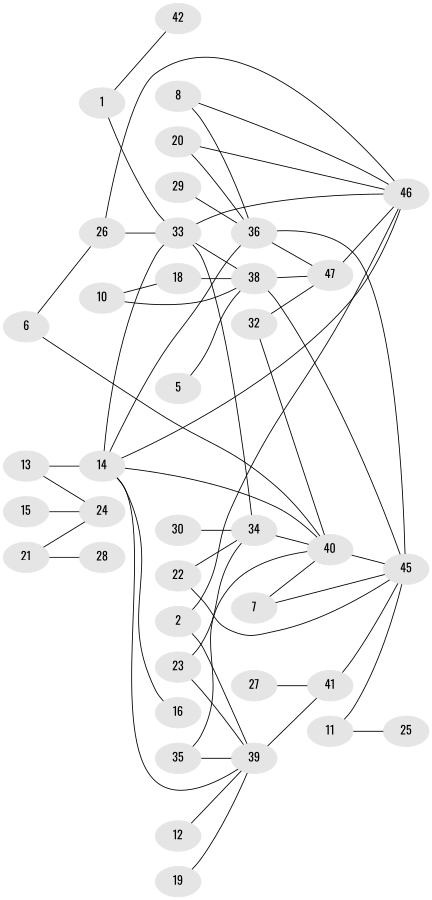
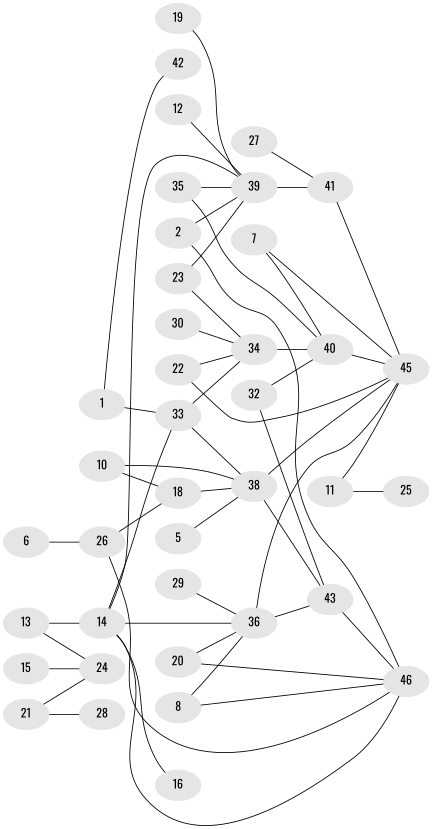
(288, 200) -> none
(140, 233) -> (147, 513)
(330, 275) -> (330, 600)
(195, 434) -> none
(227, 488) -> none
